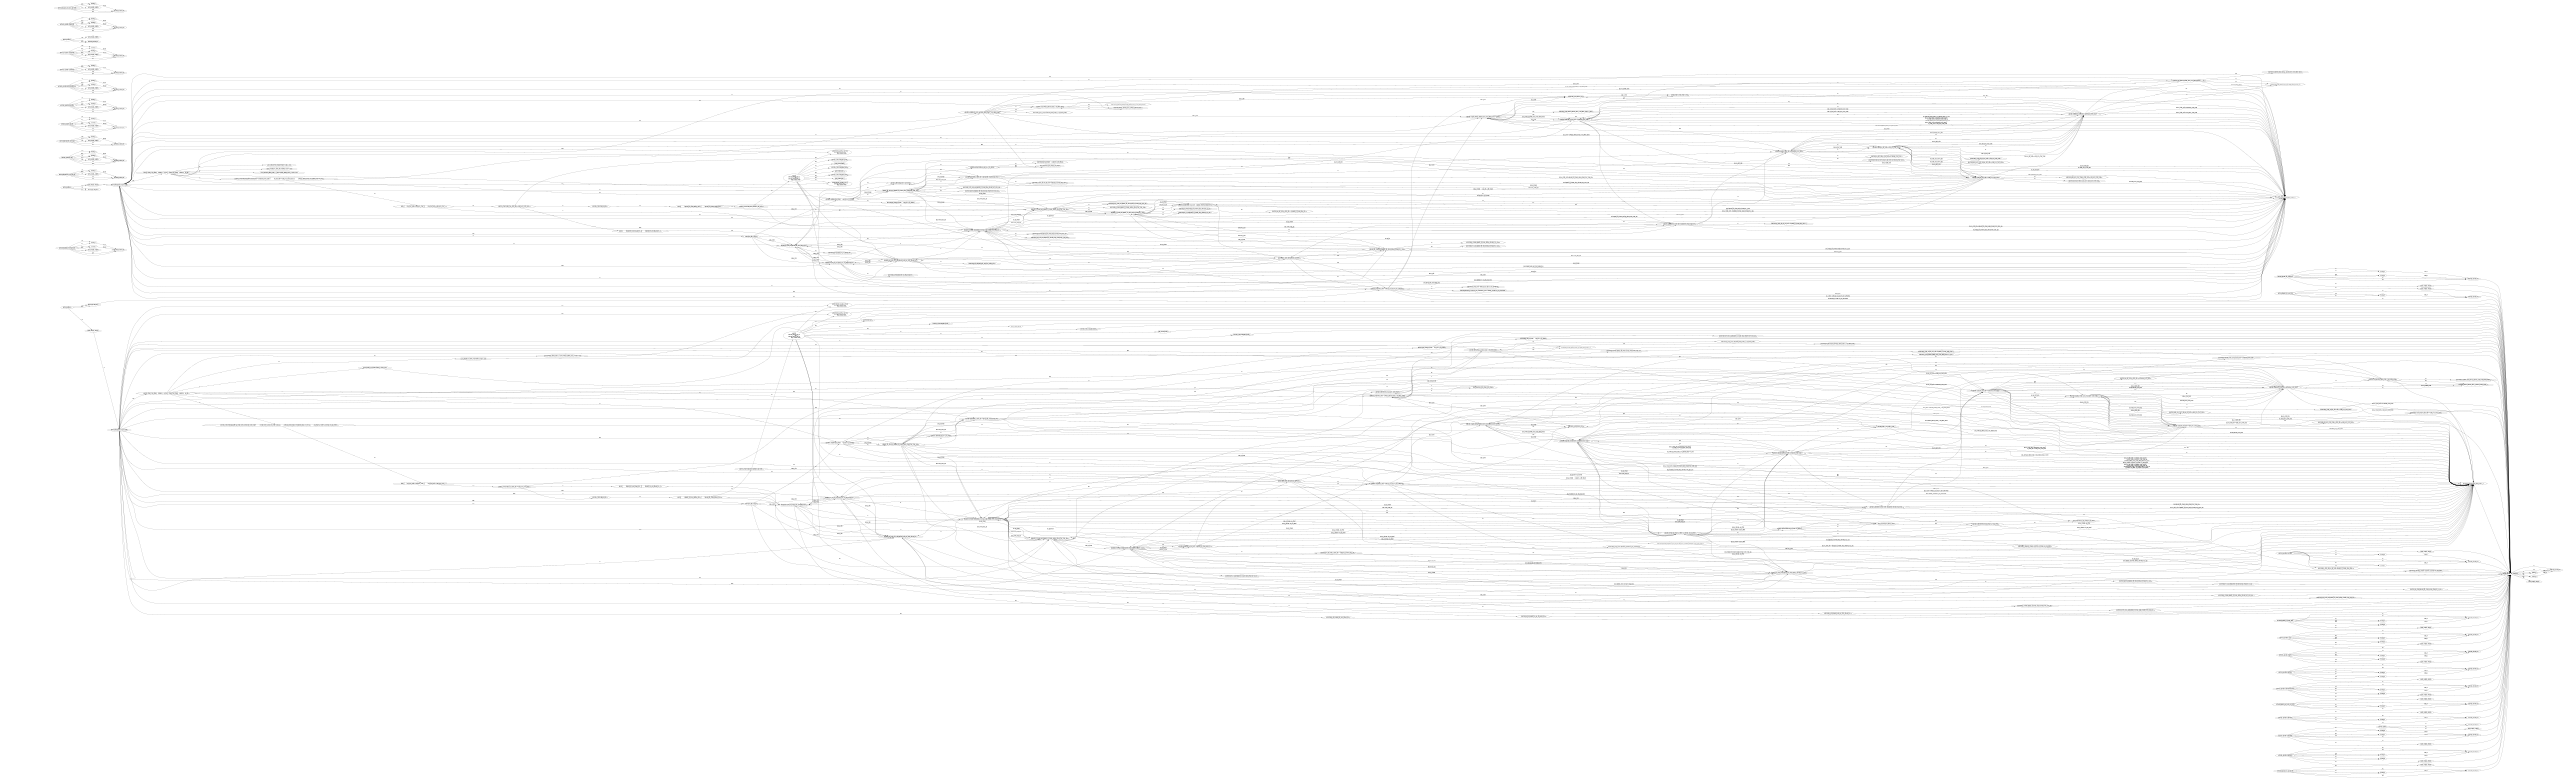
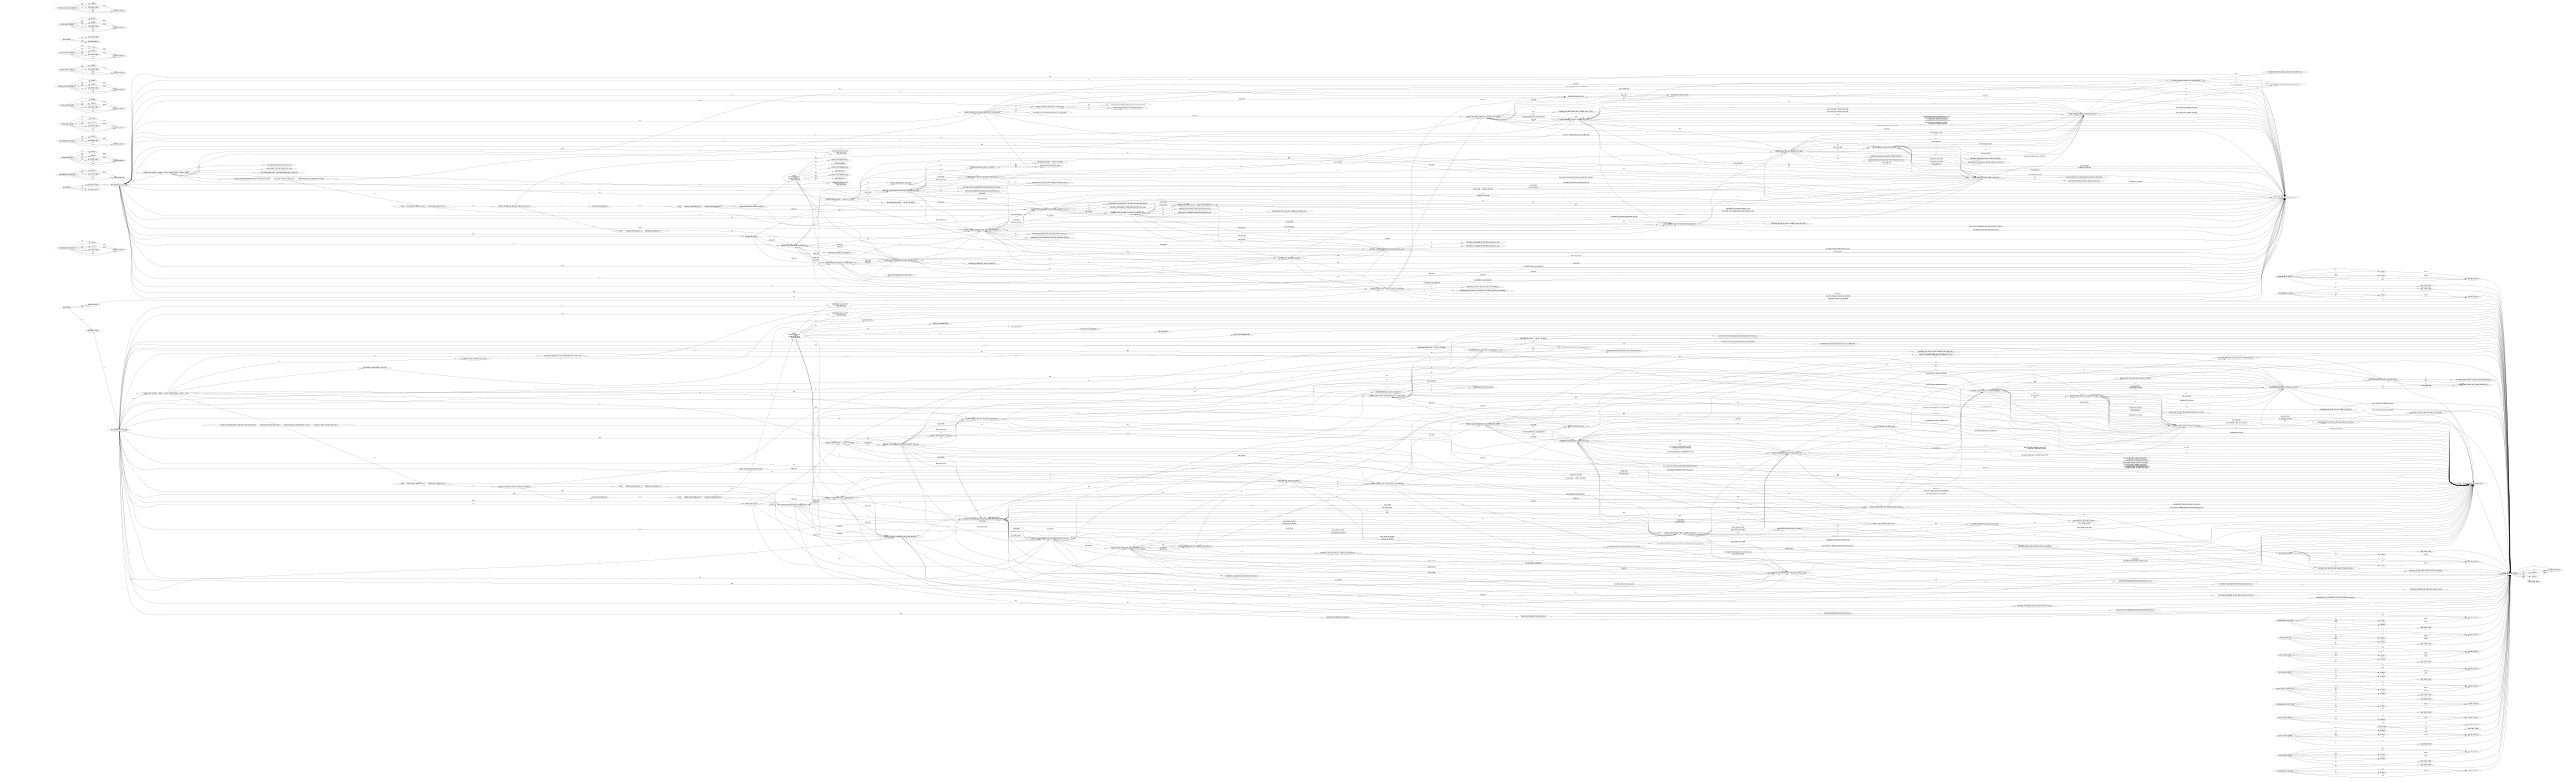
(1932, 521) -> (2041, 536)
